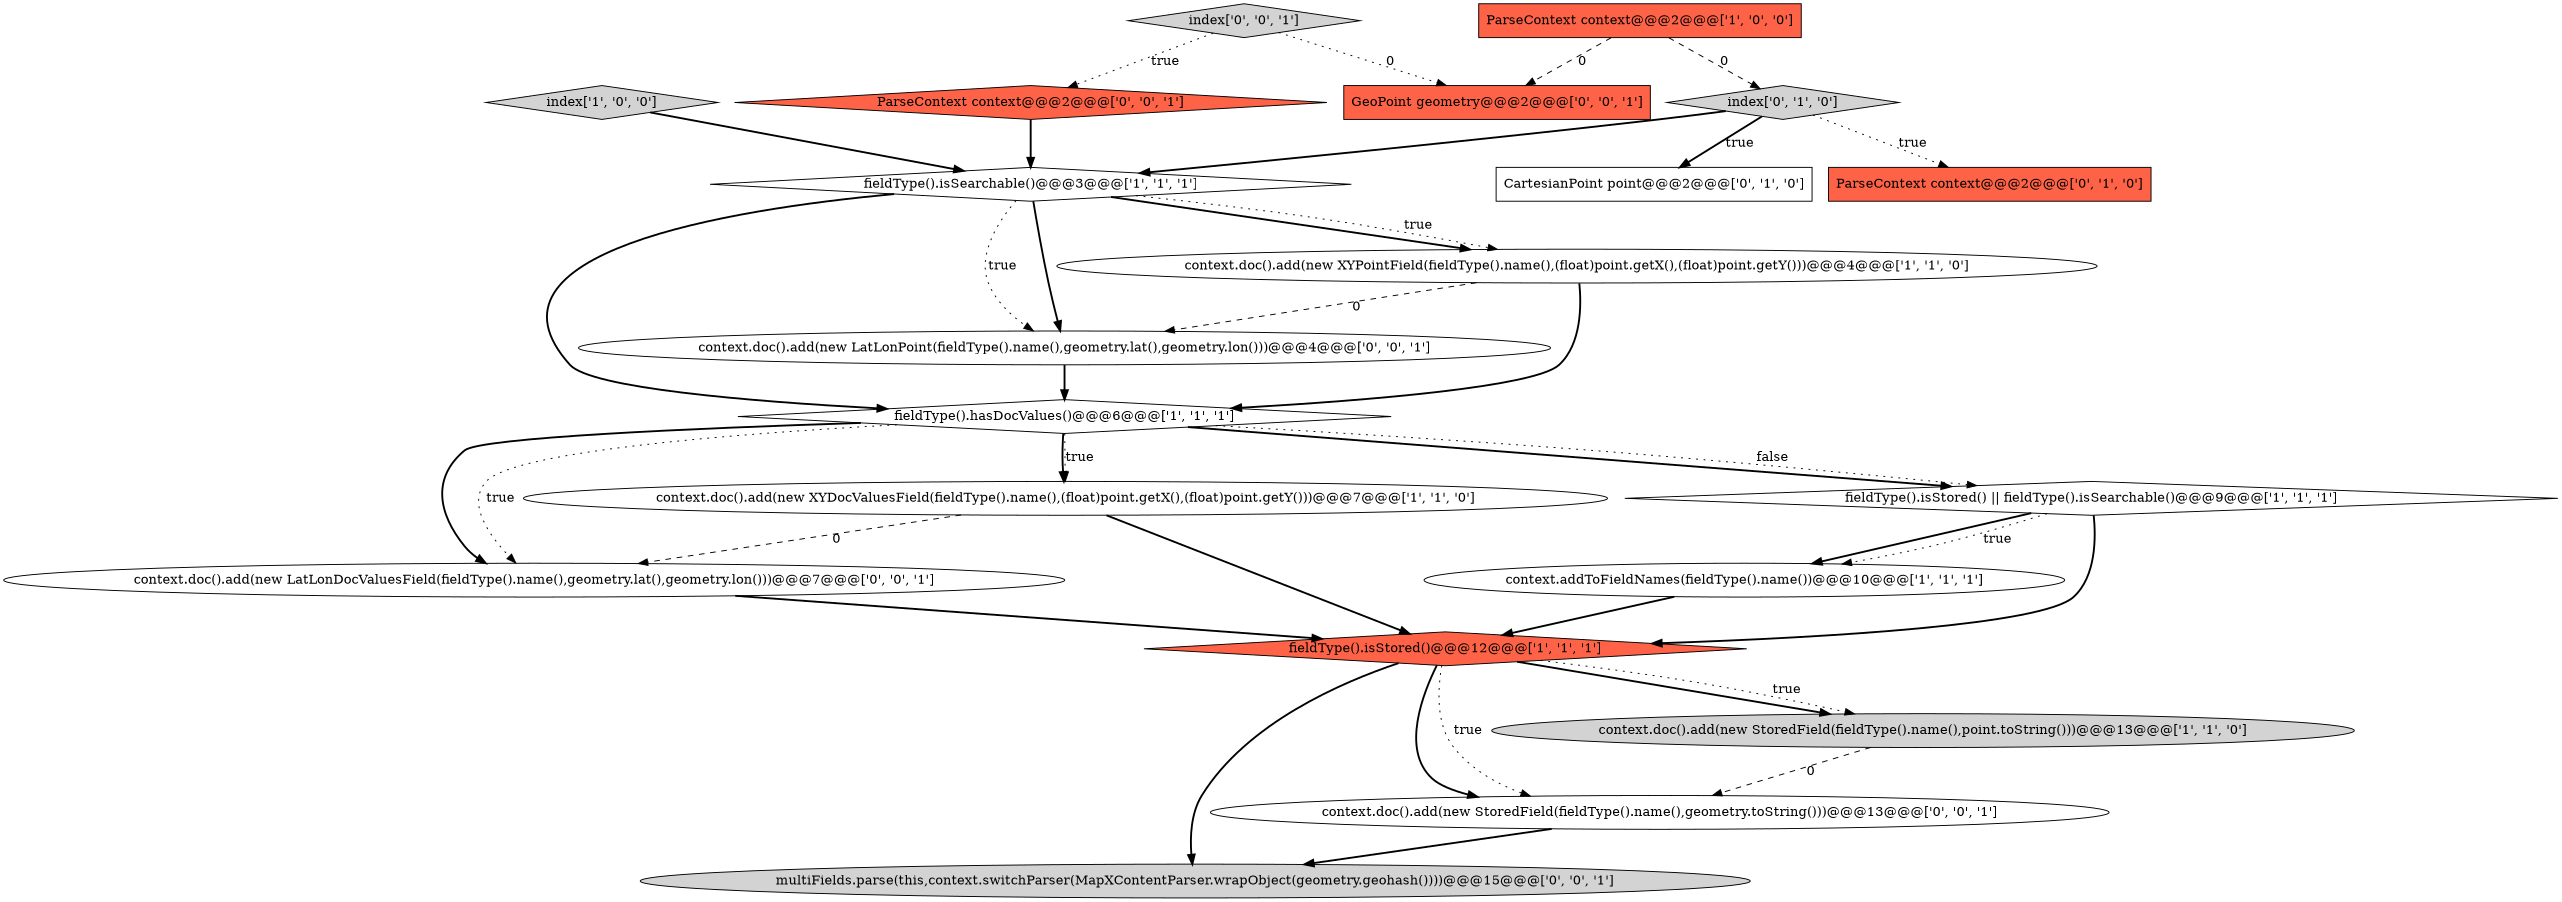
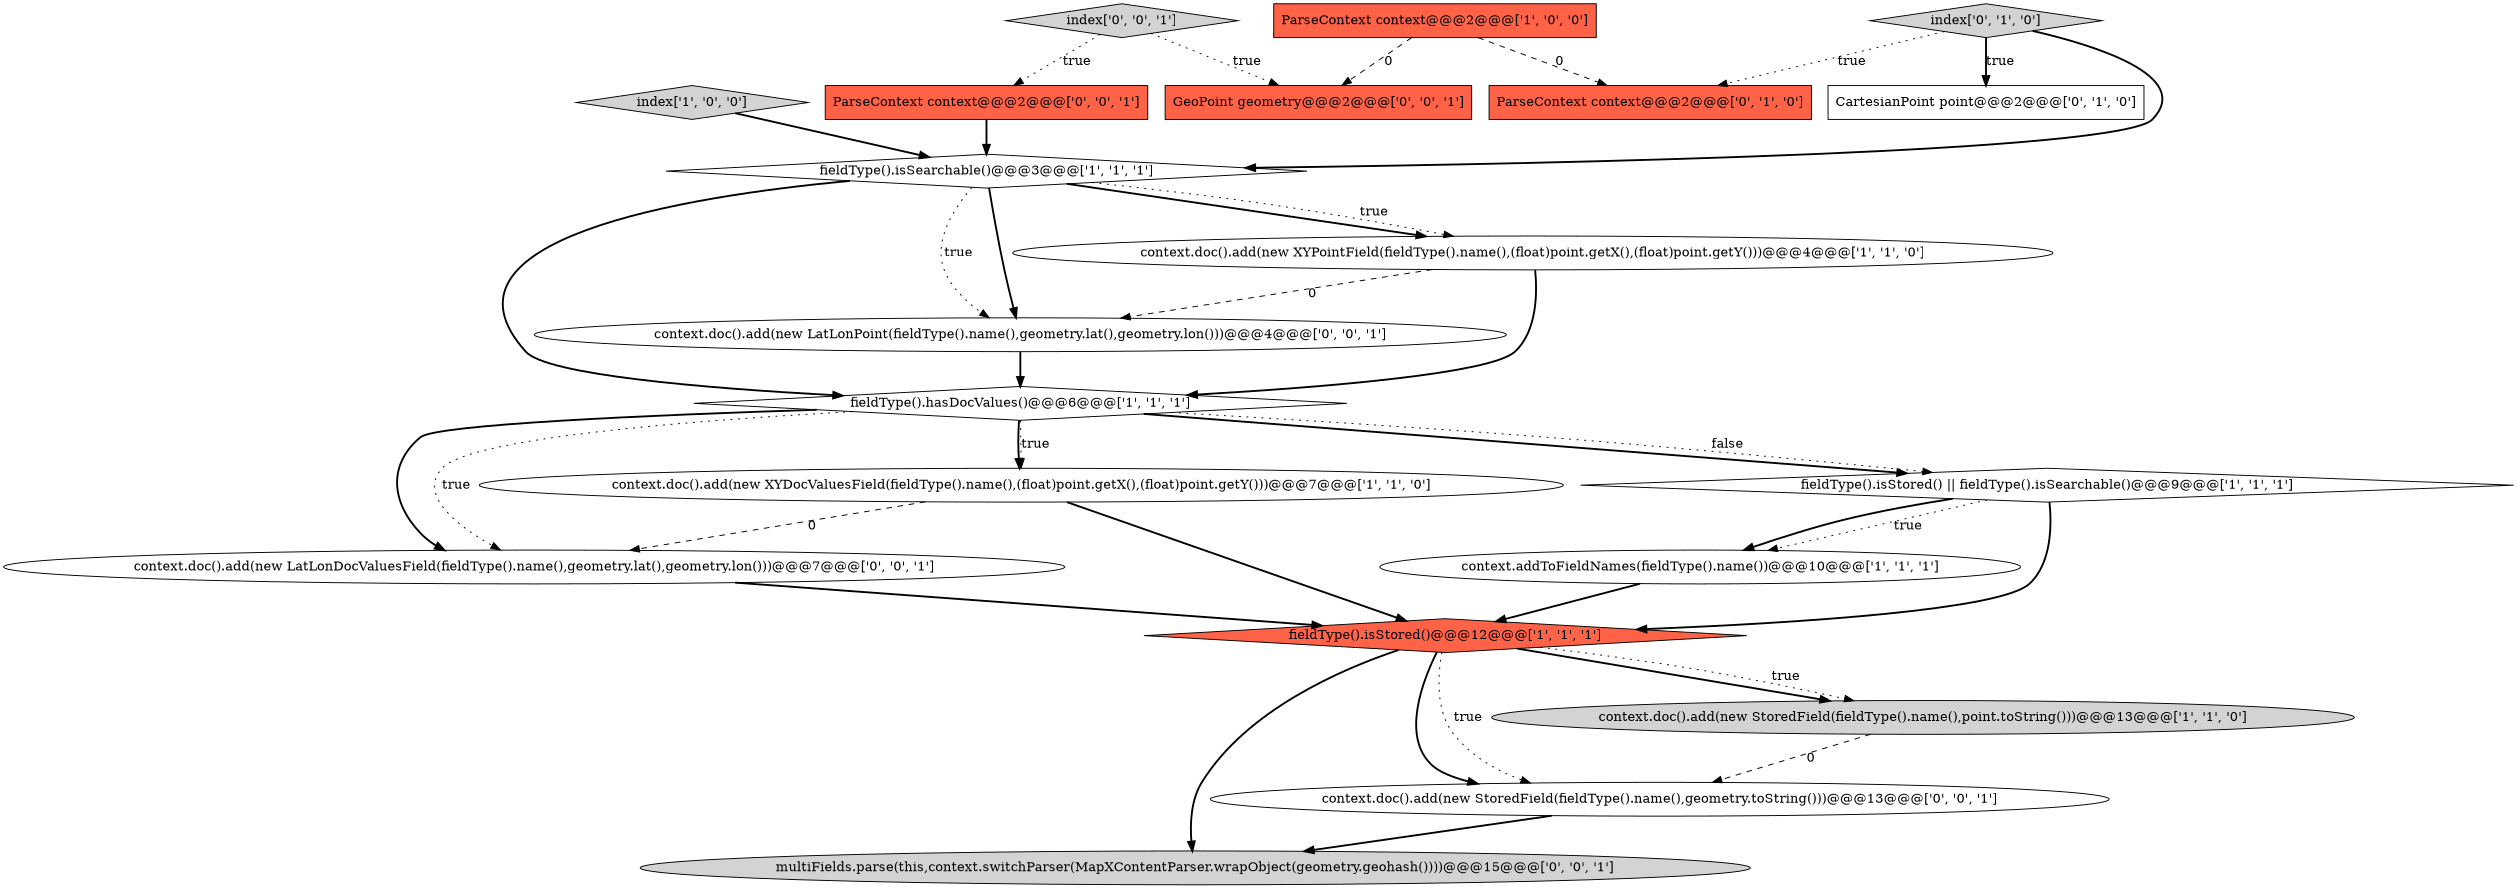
(1710, 61) -> (1538, 60)
(1391, 62) -> (1247, 62)
(1031, 102) -> (986, 102)
